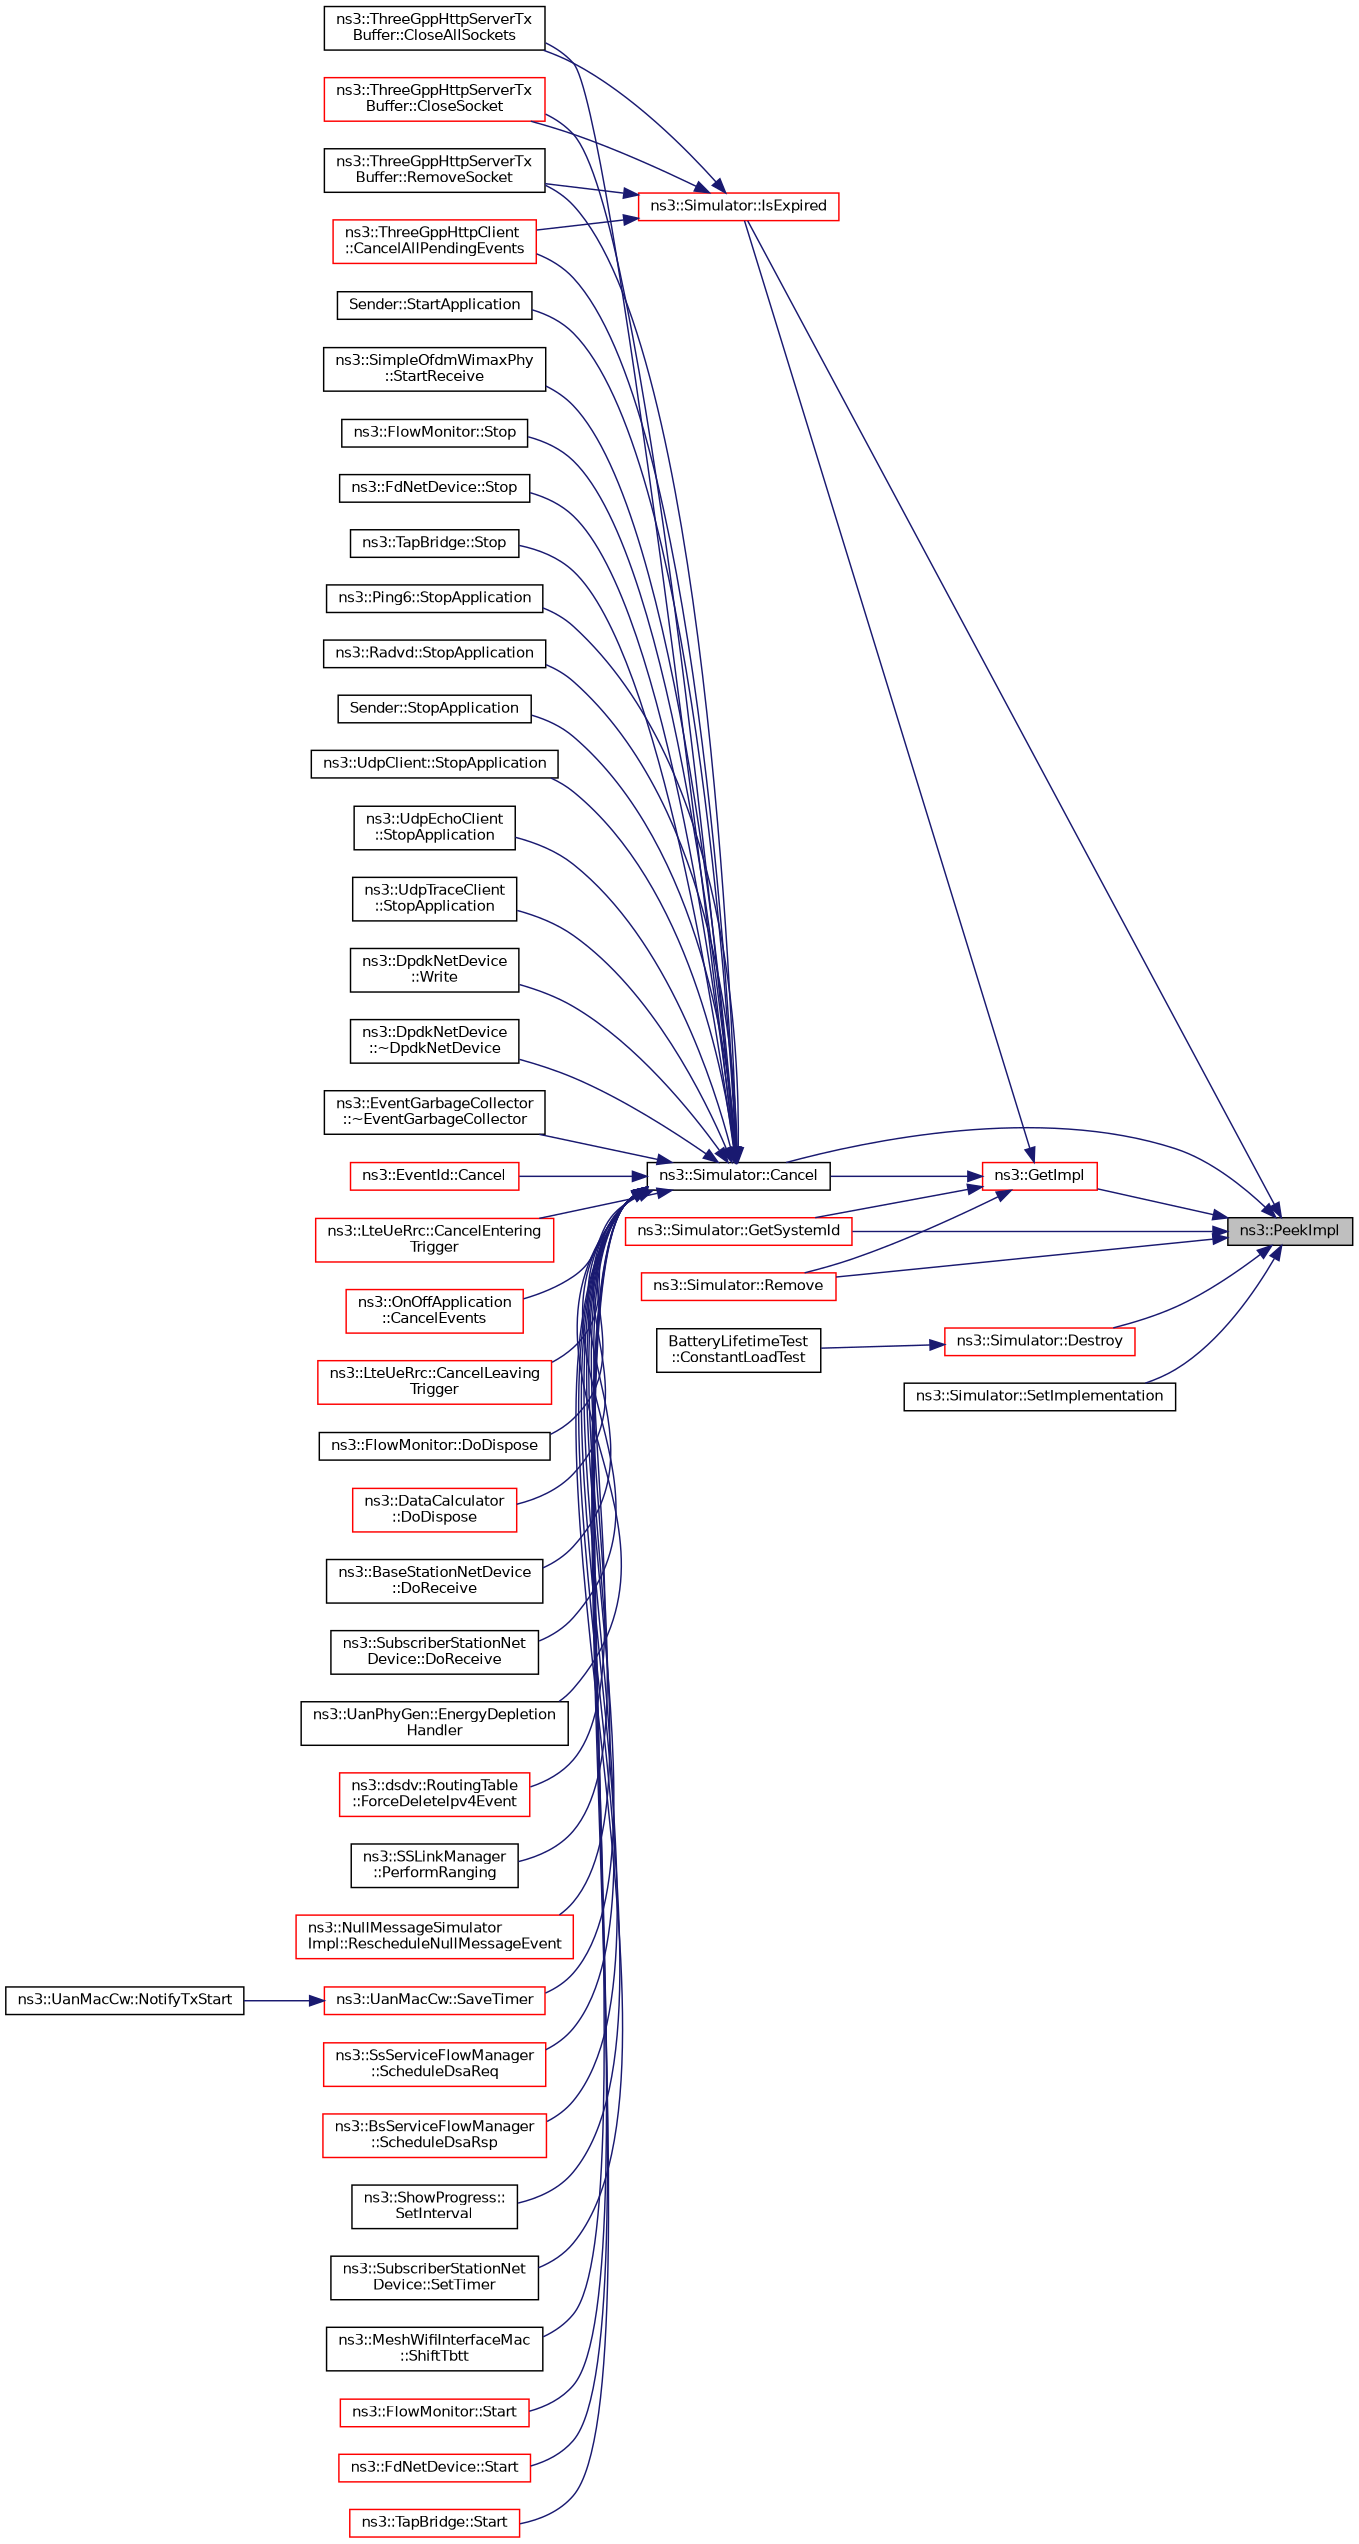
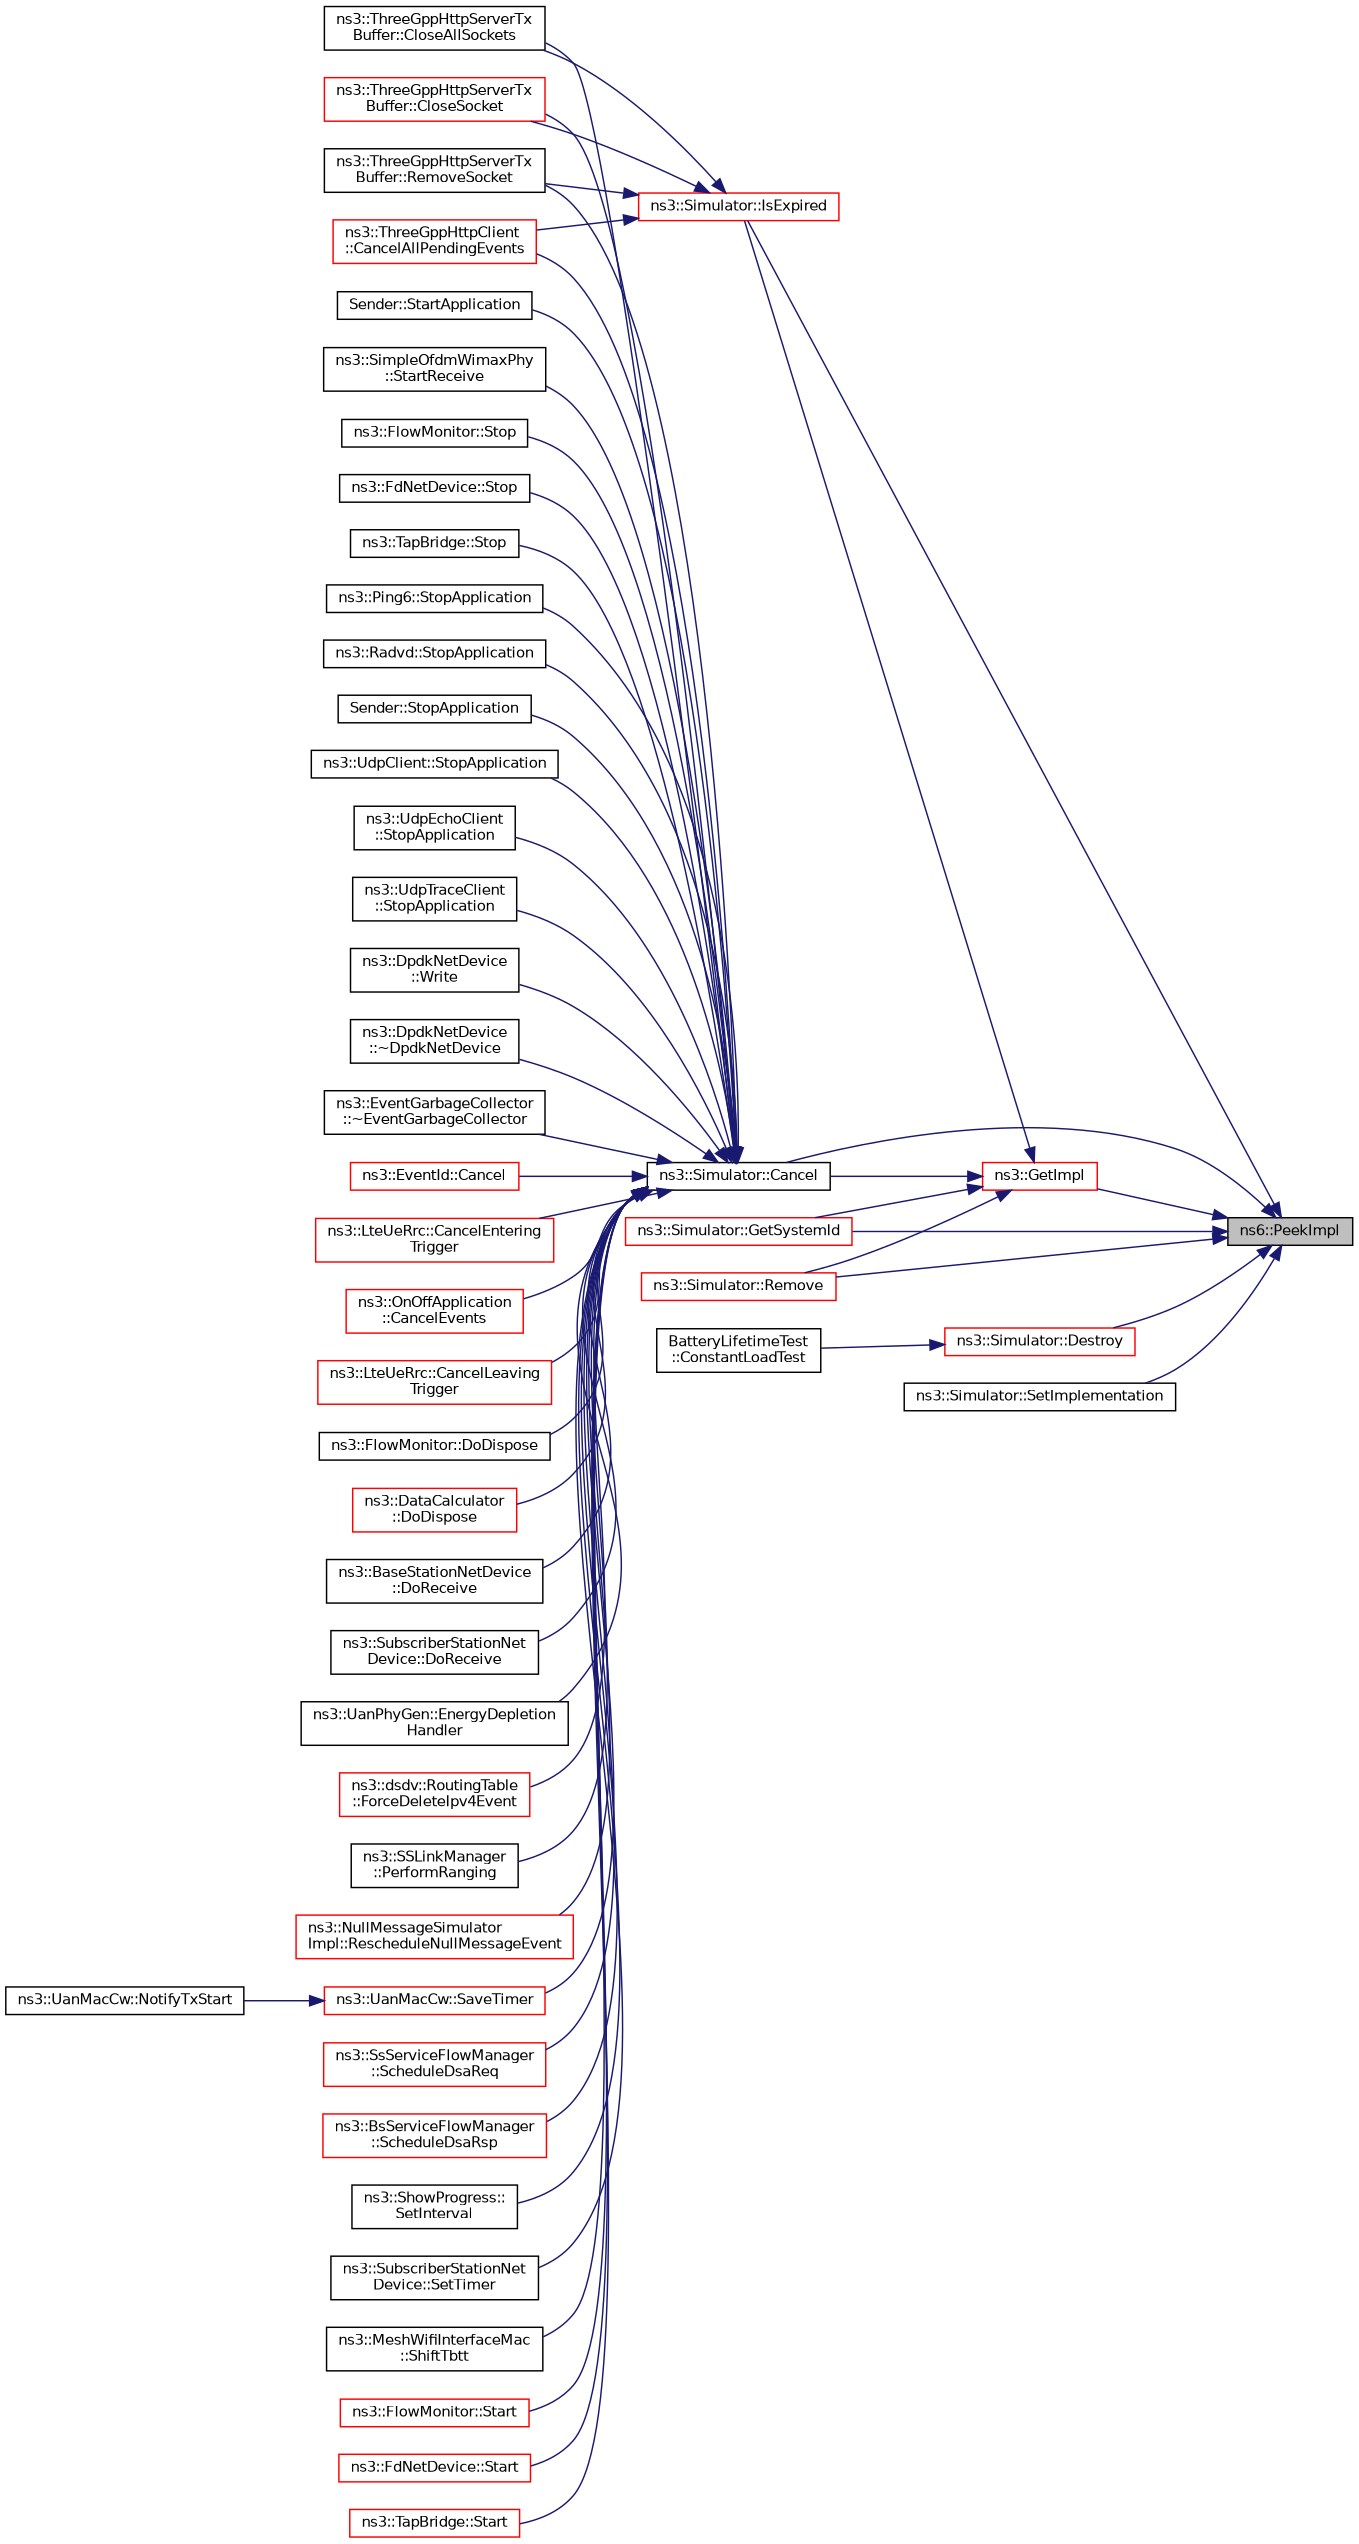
(1290, 1232) -> (1290, 1232)
